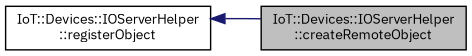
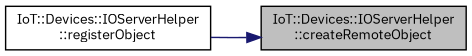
(243, 19) -> (229, 38)
